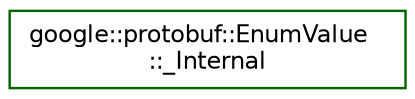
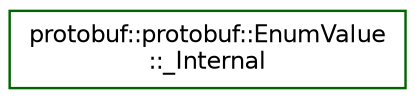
(208, 49) -> (208, 49)
